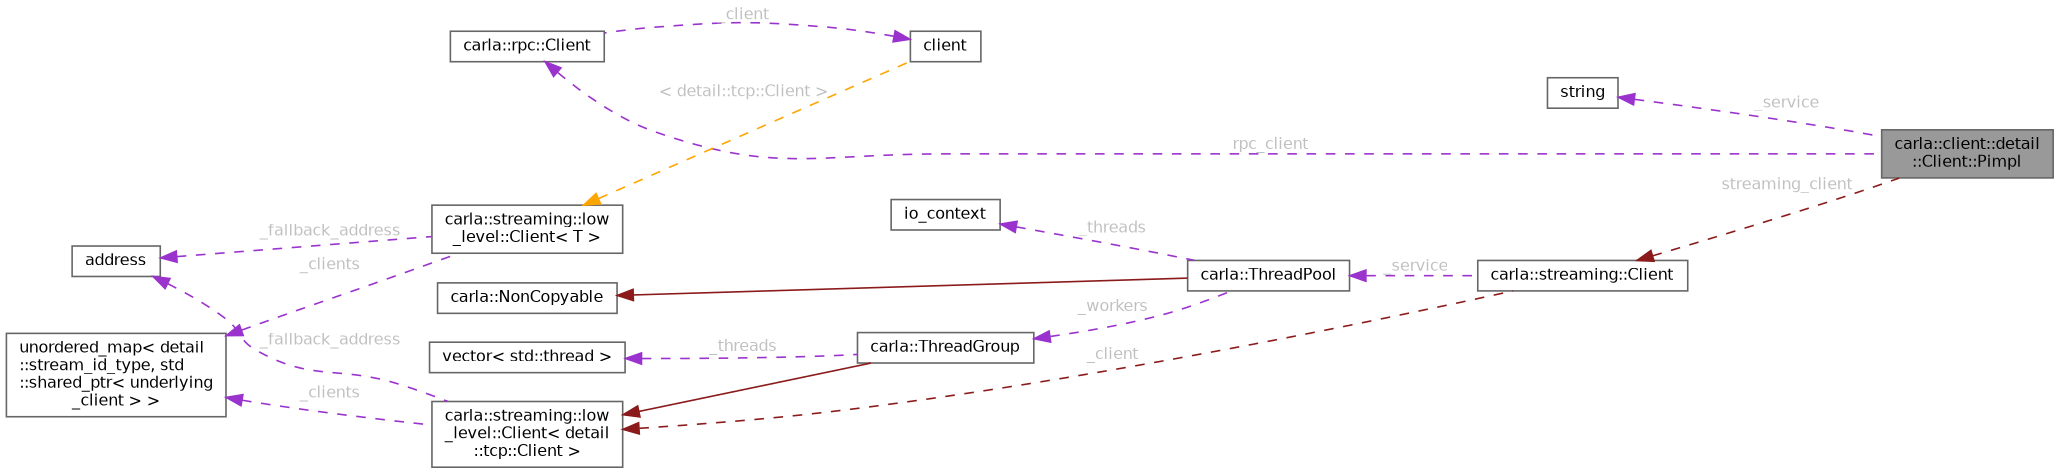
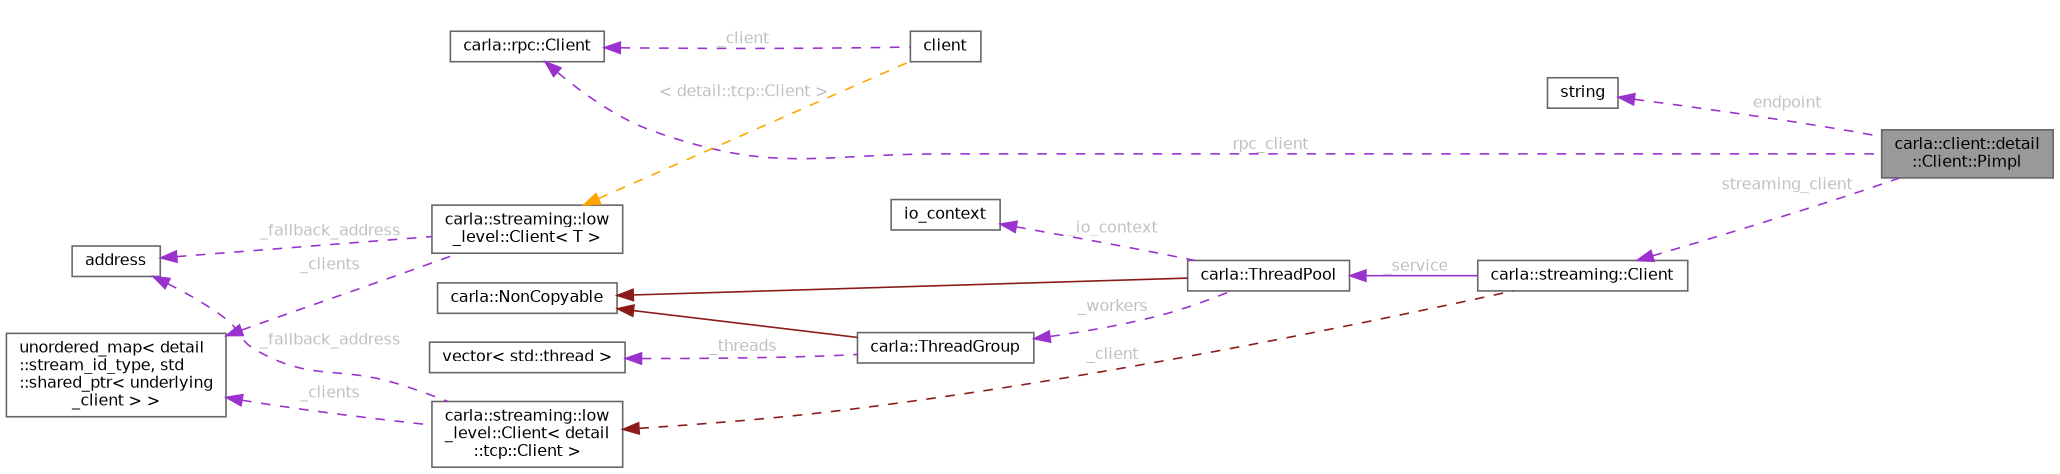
(749, 23) -> (765, 48)
(1785, 103) -> (1785, 103)
(1776, 218) -> (1776, 218)
(1111, 228) -> (1111, 228)
(1422, 276) -> (1422, 276)
(755, 387) -> (745, 324)
